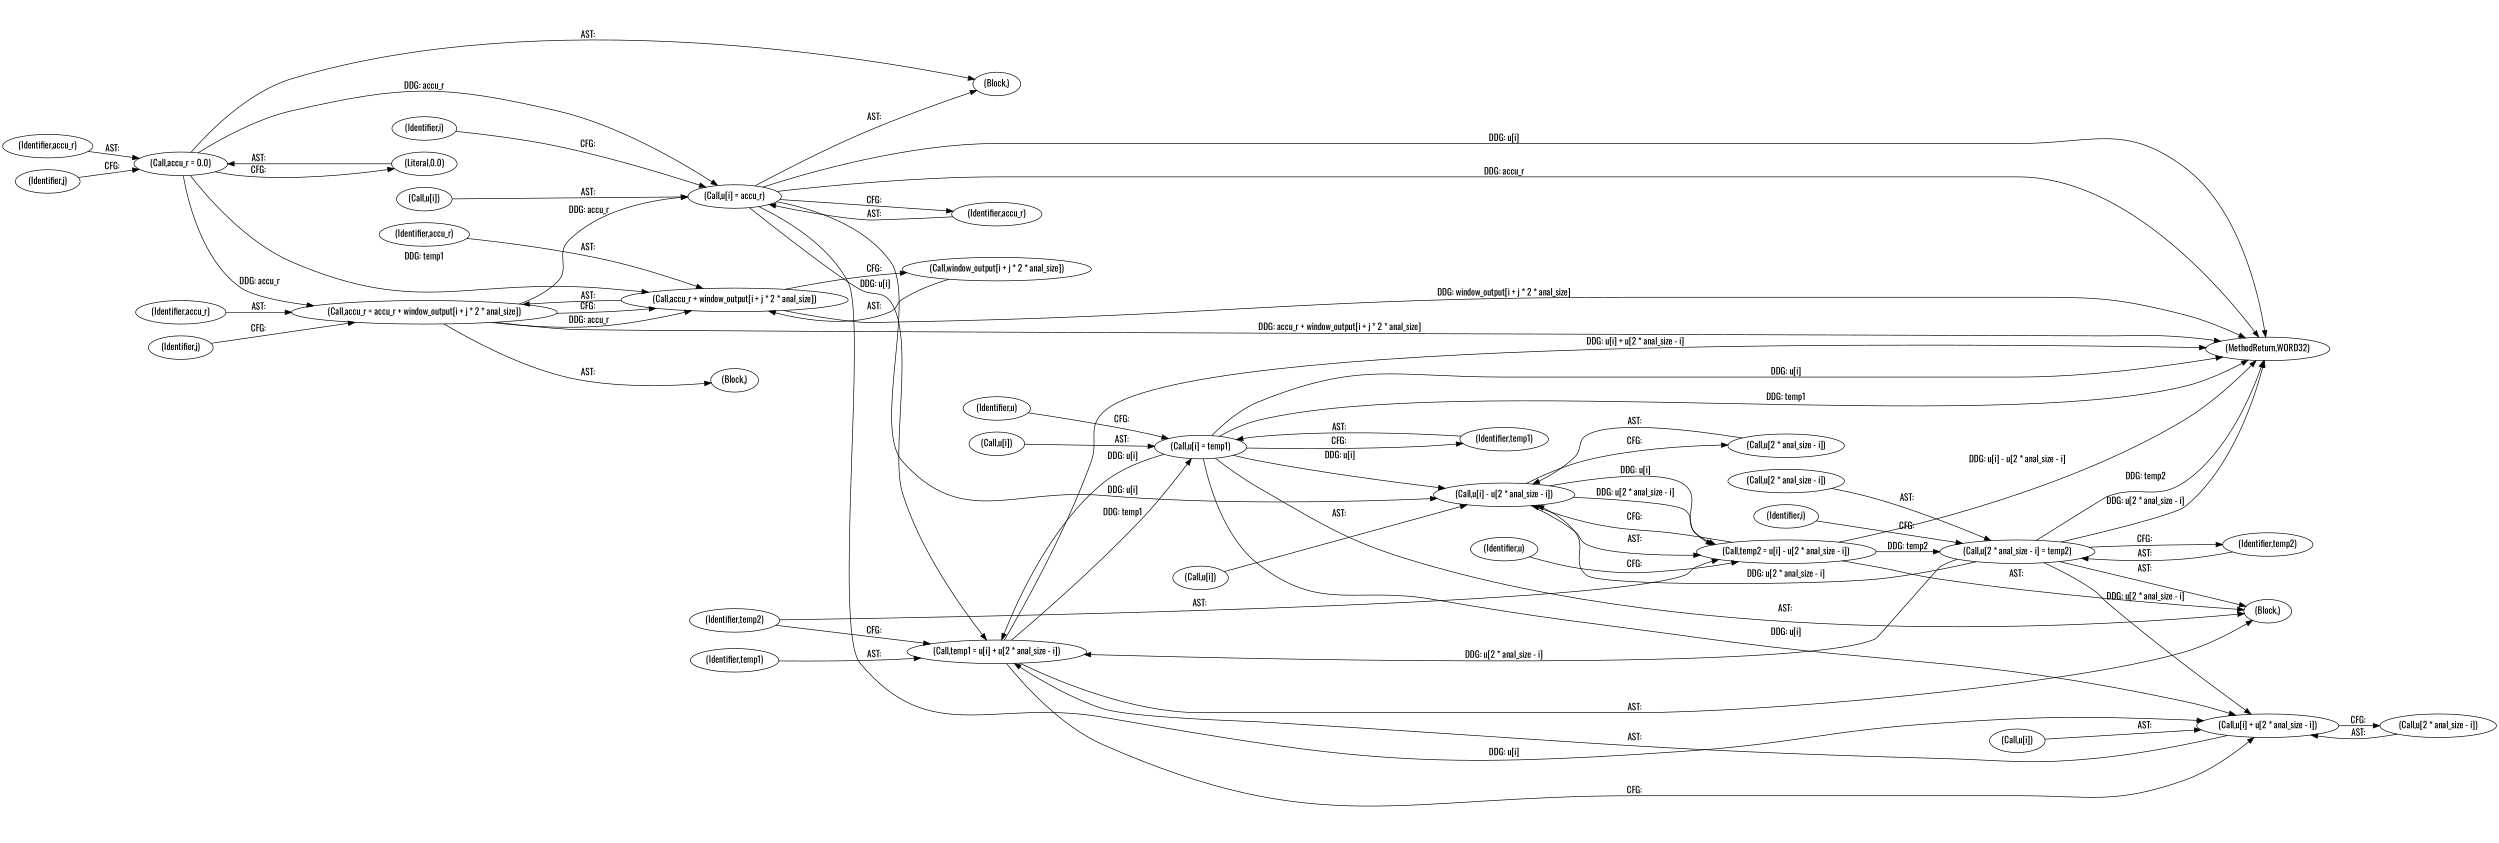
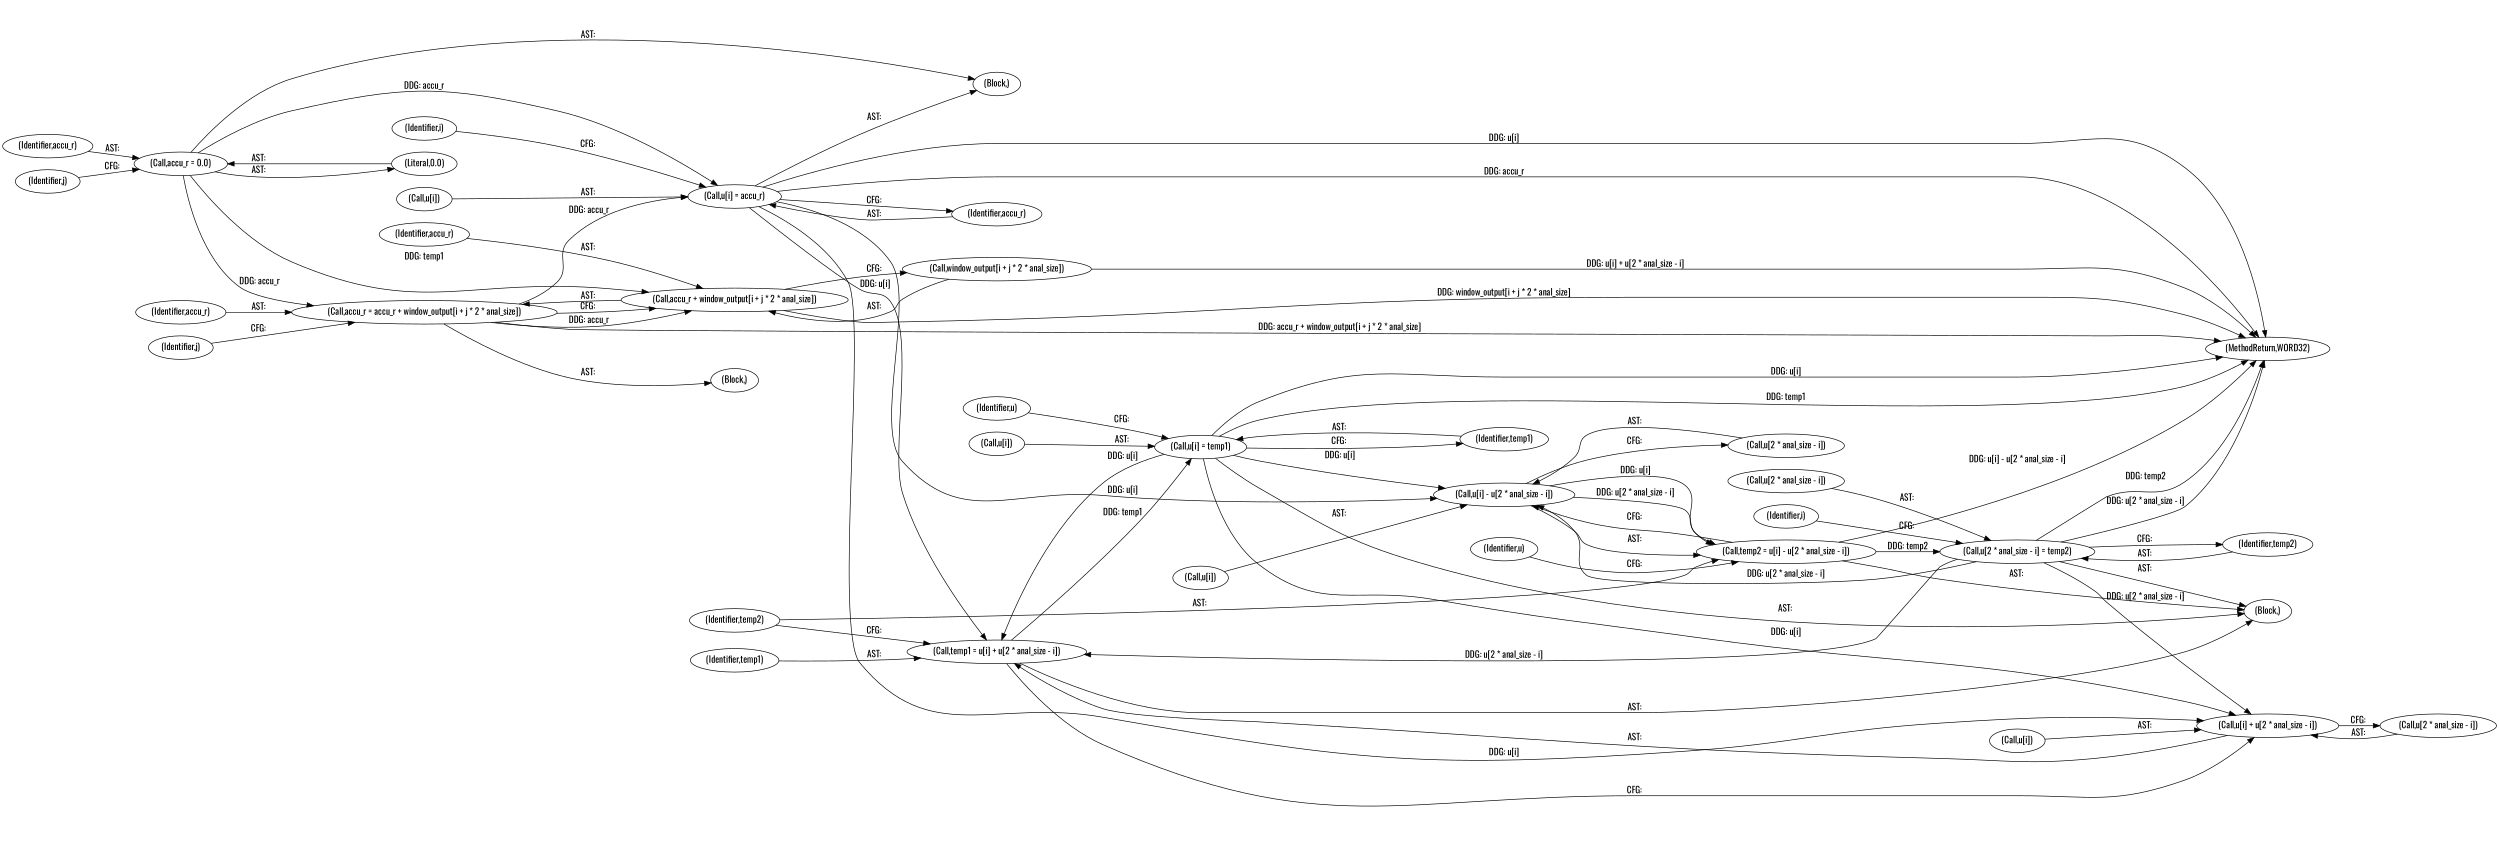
(260, 171) -> (260, 171)
(1522, 353) -> (1679, 269)
